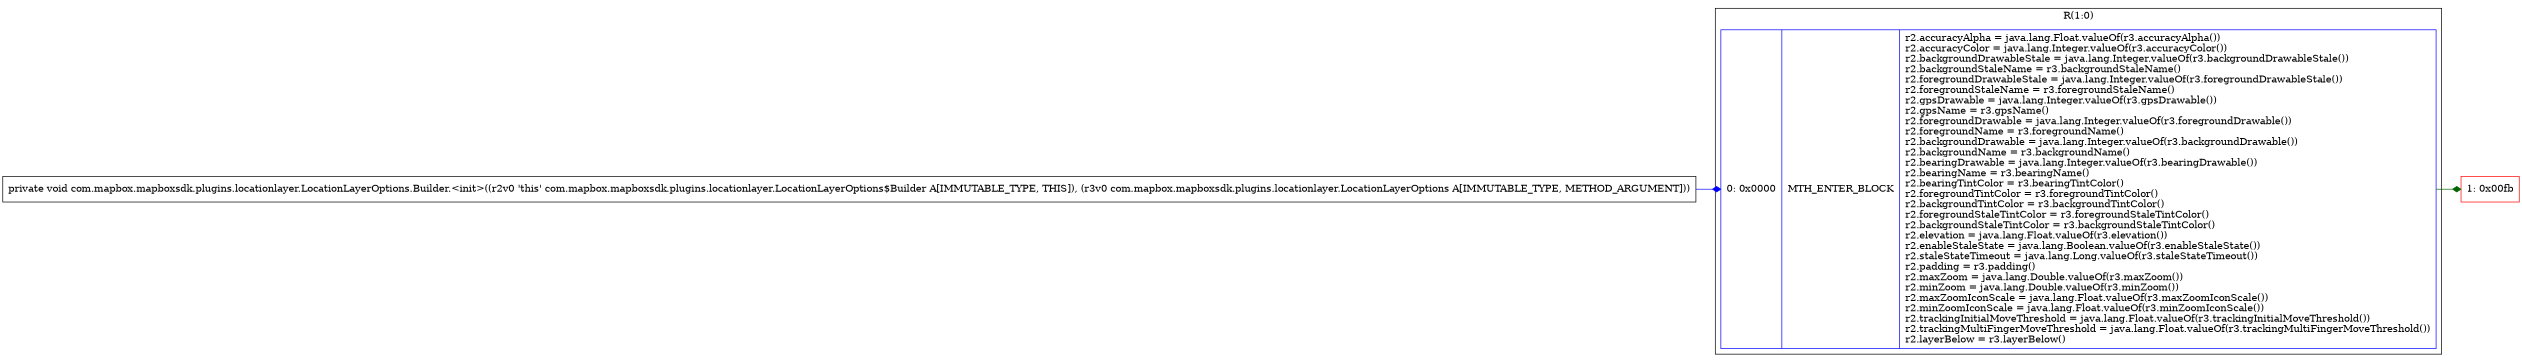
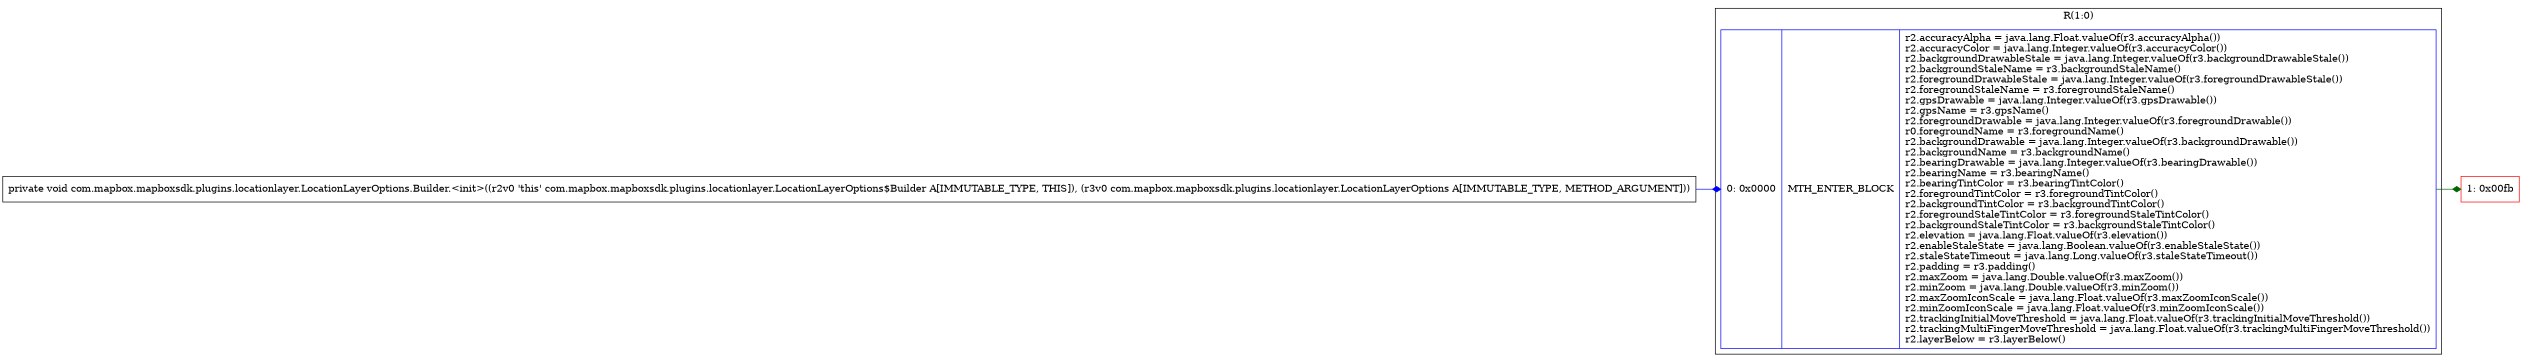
(2015, 132) -> (2015, 132)
